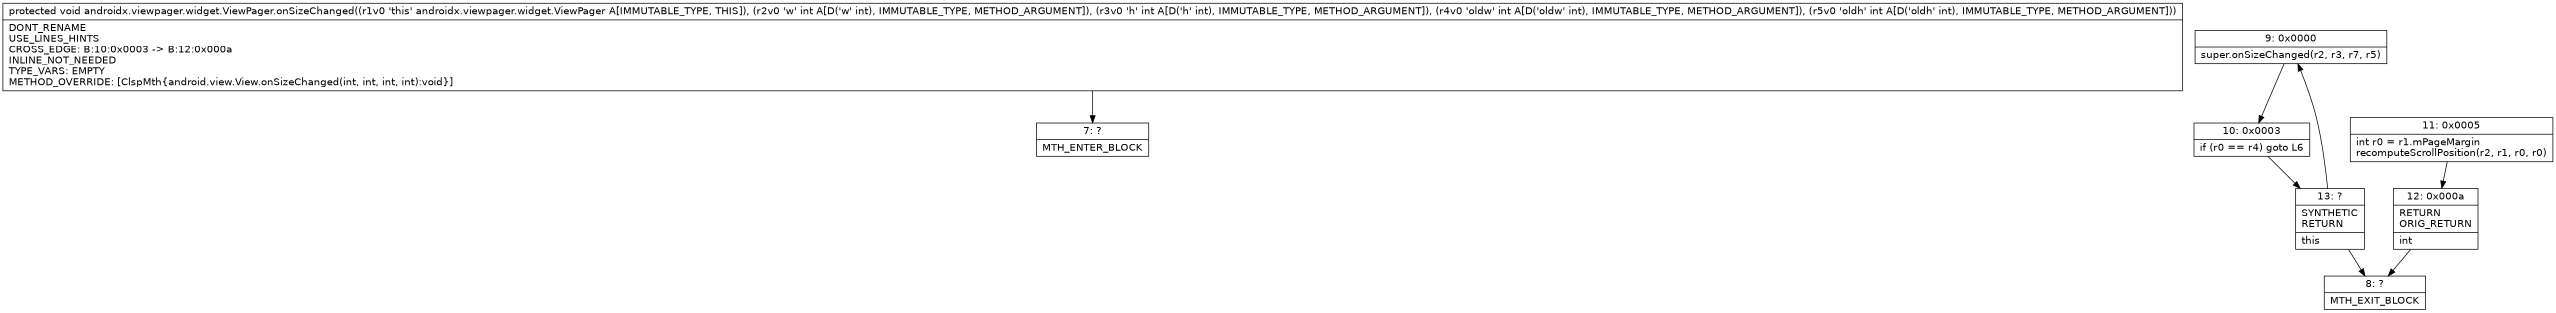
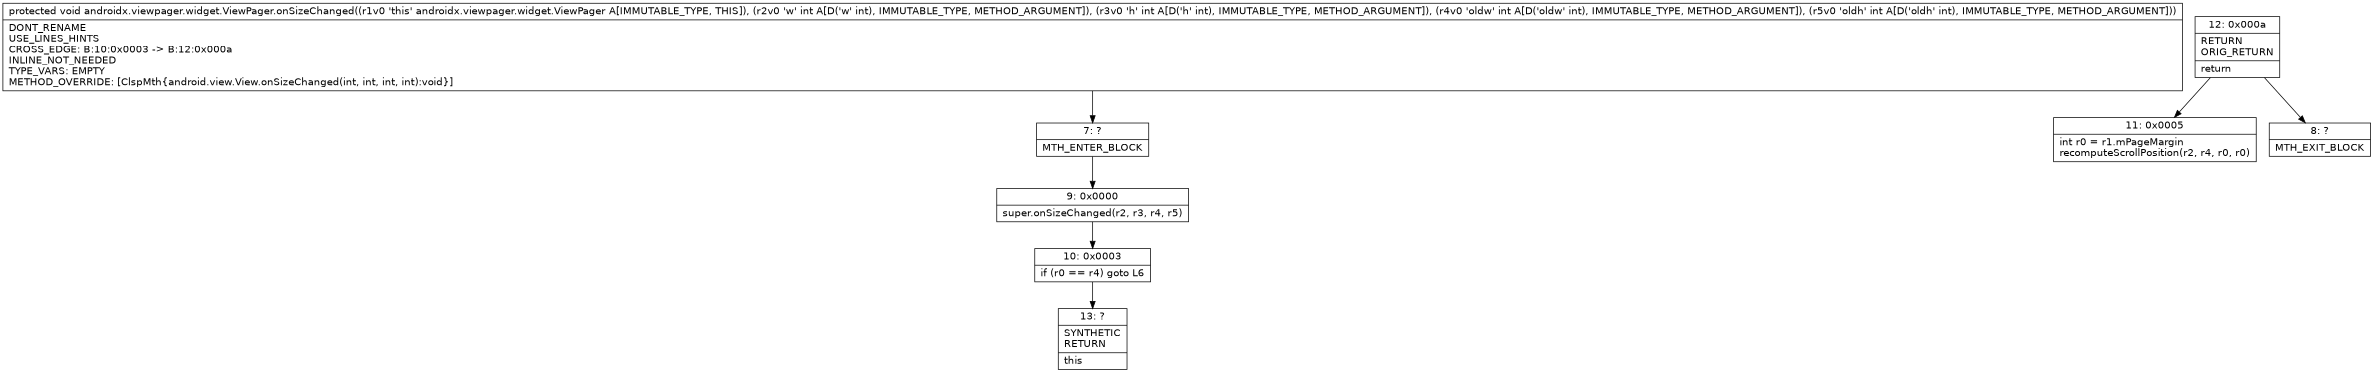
(2291, 55) -> (1093, 213)
(2319, 128) -> (1093, 169)
(2452, 153) -> (2155, 153)
(2445, 172) -> (2195, 95)
(2406, 241) -> (2216, 69)
(2355, 260) -> none
